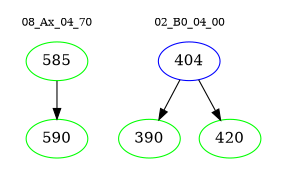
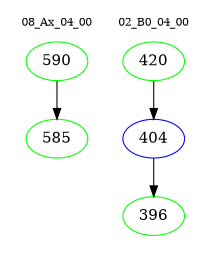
(57, 23) -> (57, 23)
(57, 95) -> (57, 95)
(207, 95) -> (154, 95)
(149, 139) -> (154, 216)
